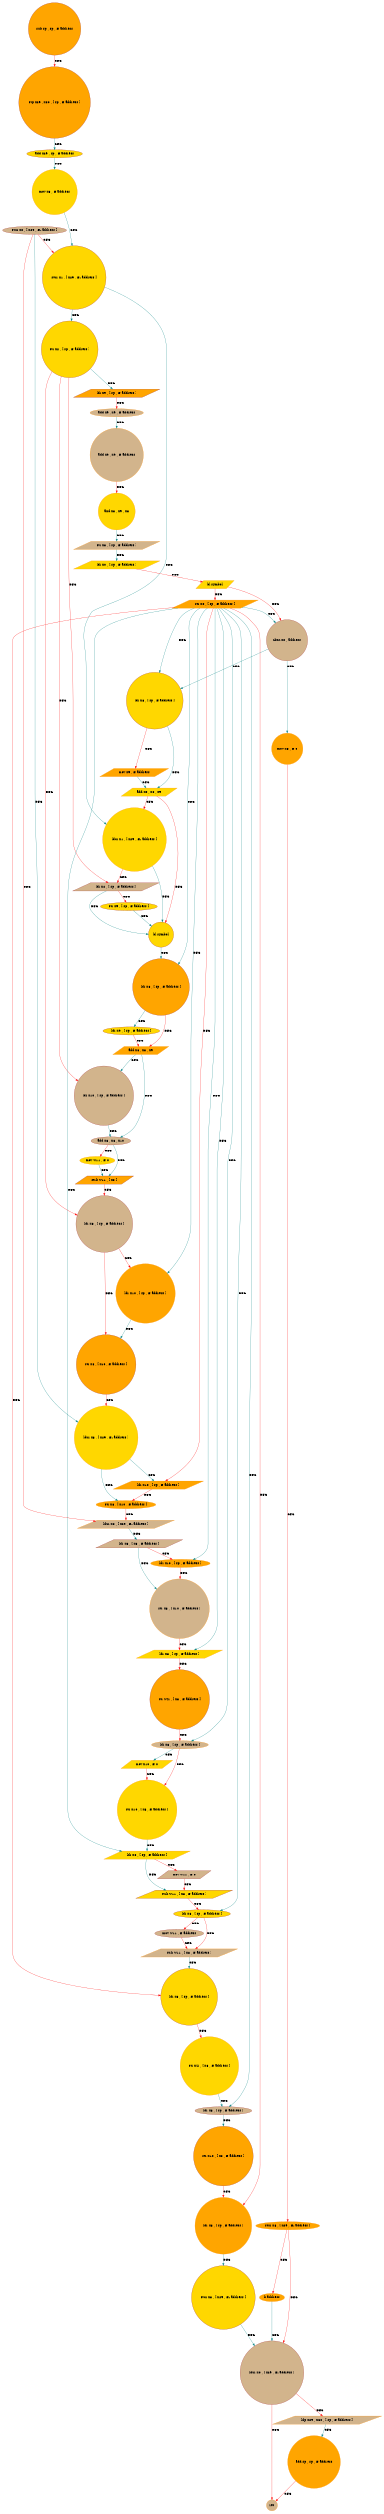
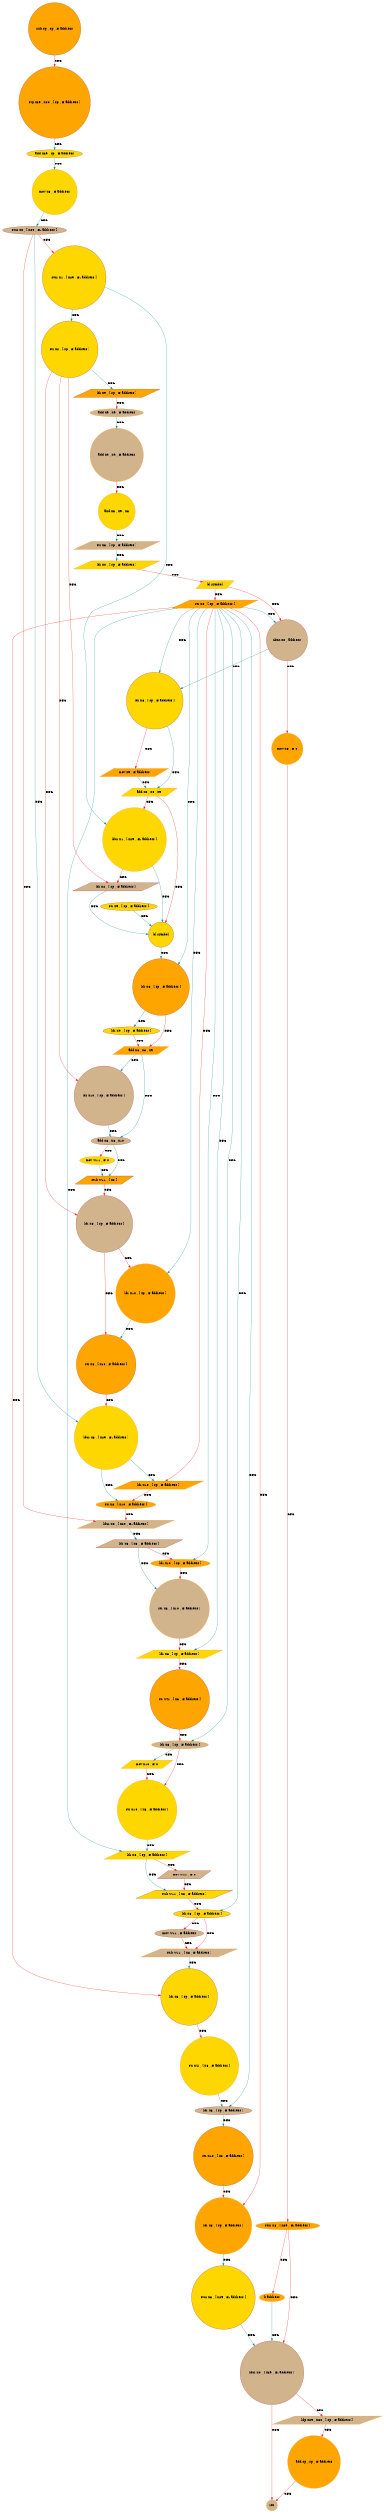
(69, 228) -> (41, 218)
(287, 696) -> (287, 696)
(122, 896) -> none
(320, 2410) -> (320, 2410)
(324, 2430) -> (324, 2430)
